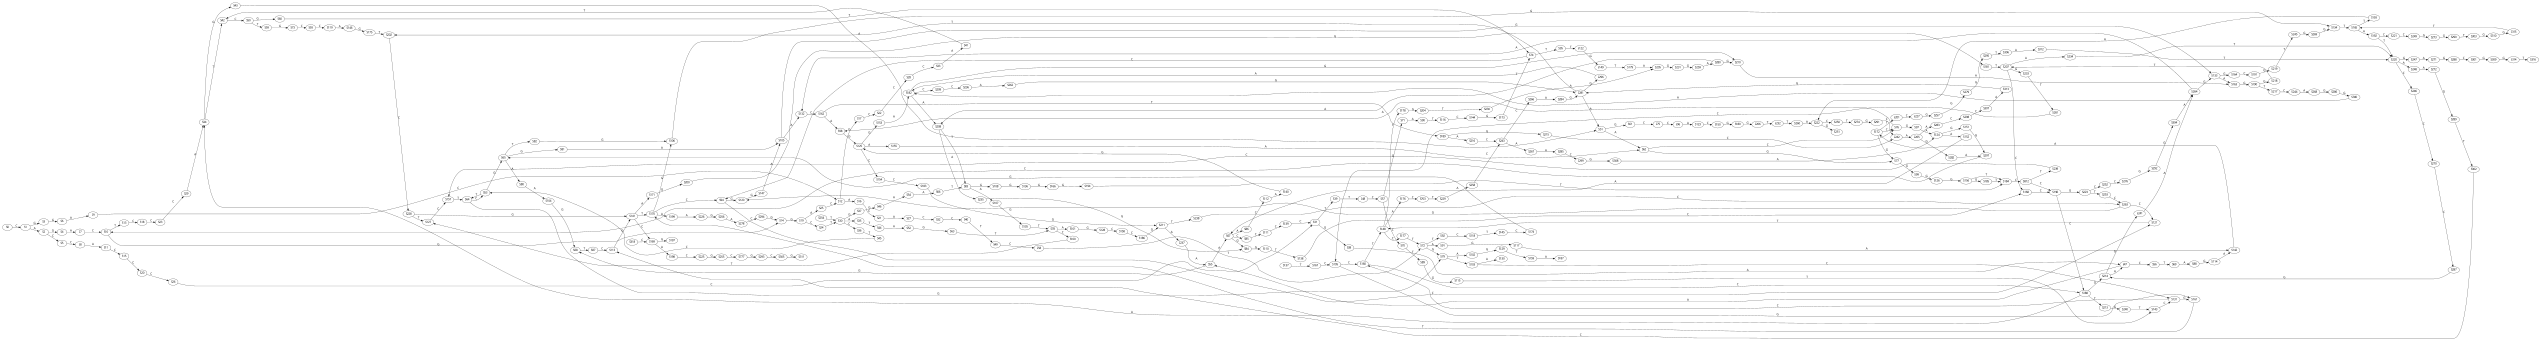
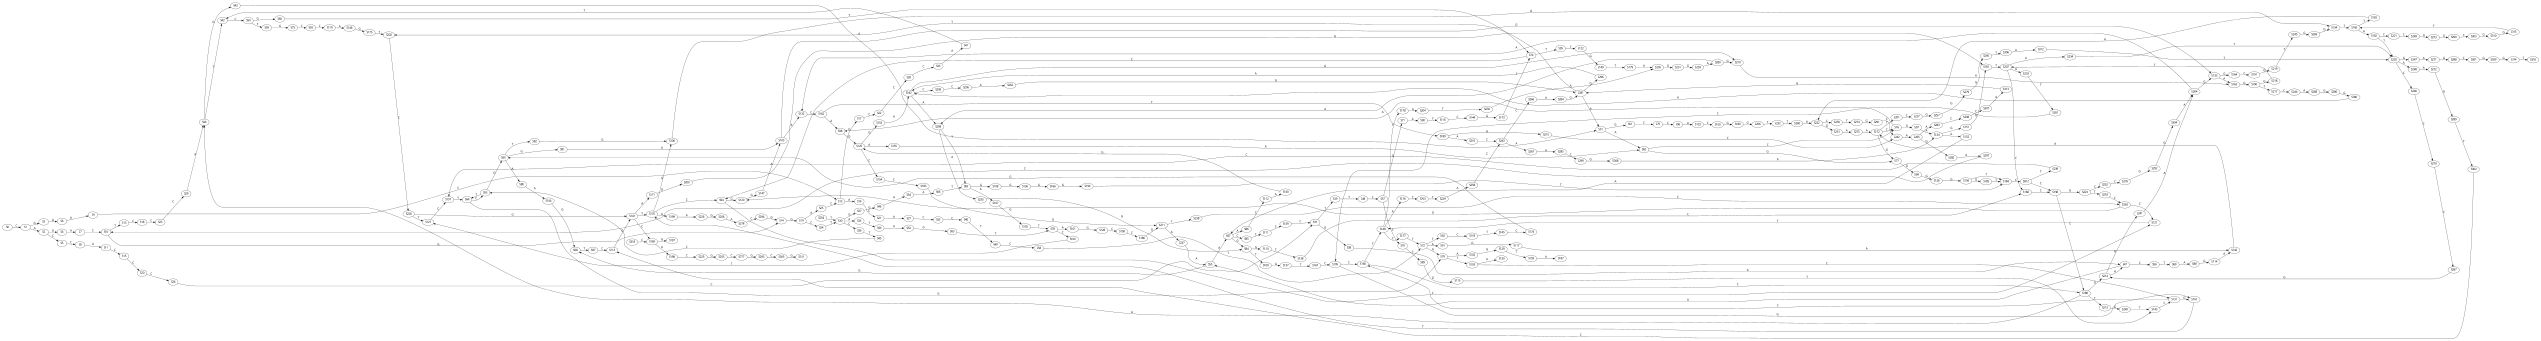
none -> (1857, 132)
(1977, 140) -> (1981, 101)
none -> (1266, 266)
